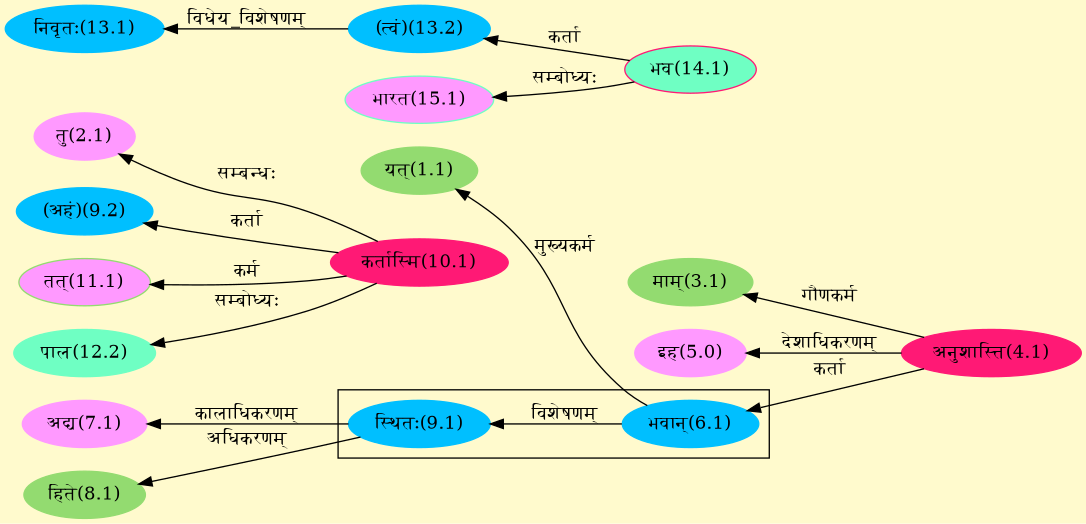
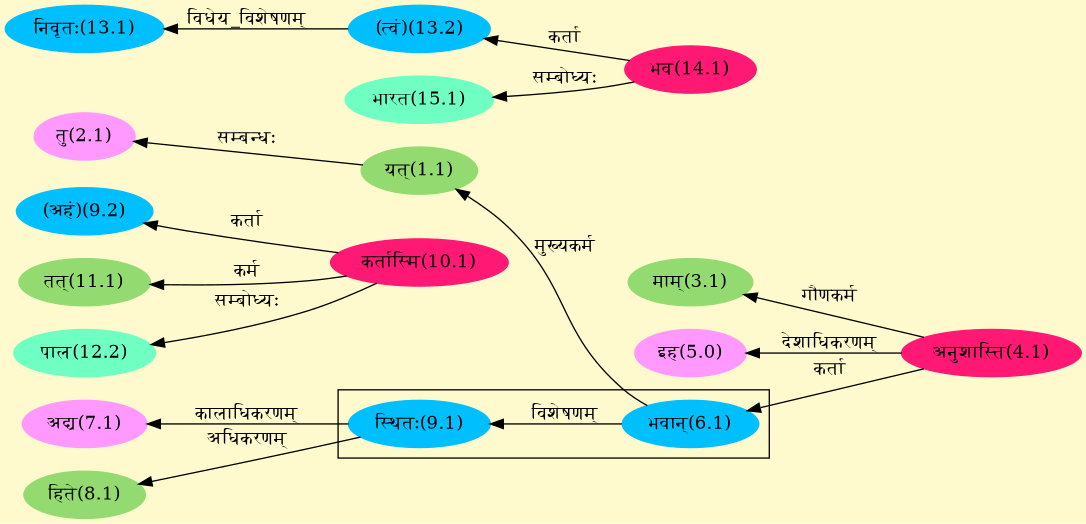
(691, 70) -> (691, 70)
(419, 100) -> (419, 100)
(255, 199) -> (255, 154)
(85, 282) -> (85, 282)
